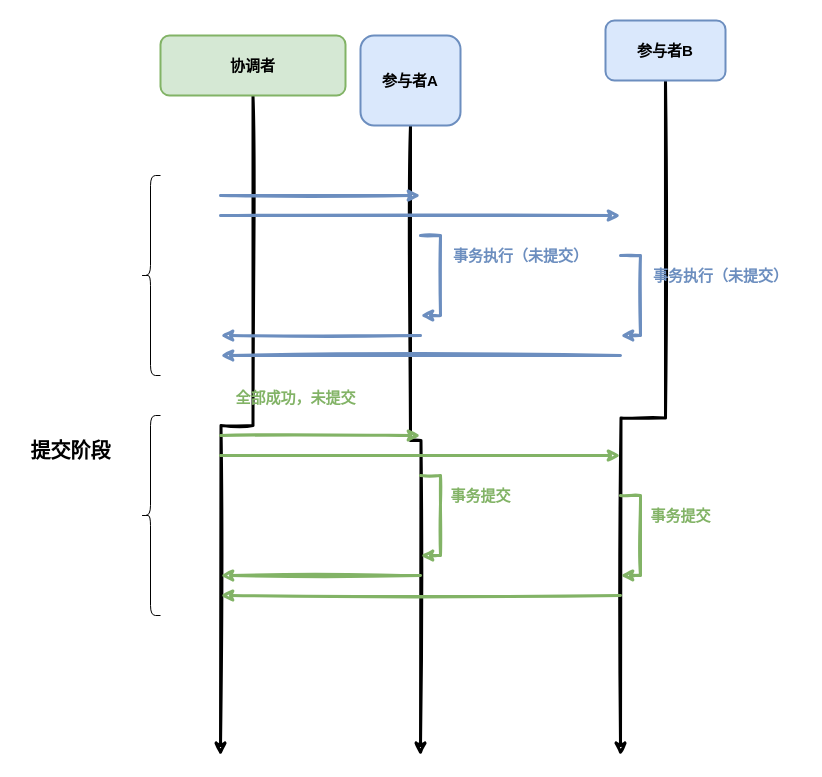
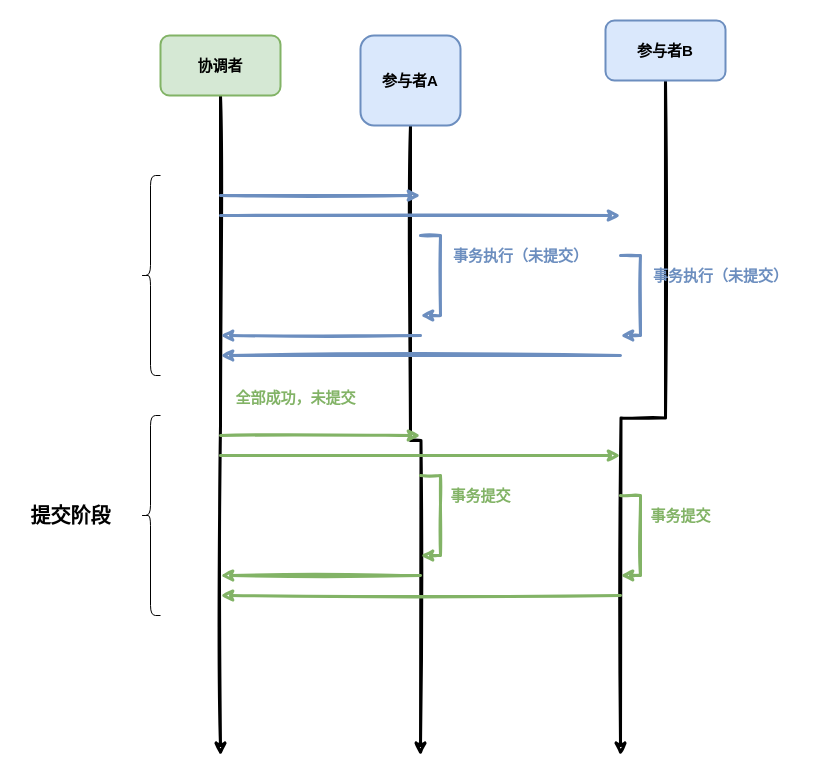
(253, 66) -> (221, 66)
(71, 451) -> (71, 516)
